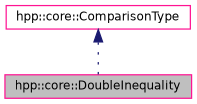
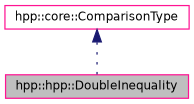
(98, 87) -> (97, 87)
